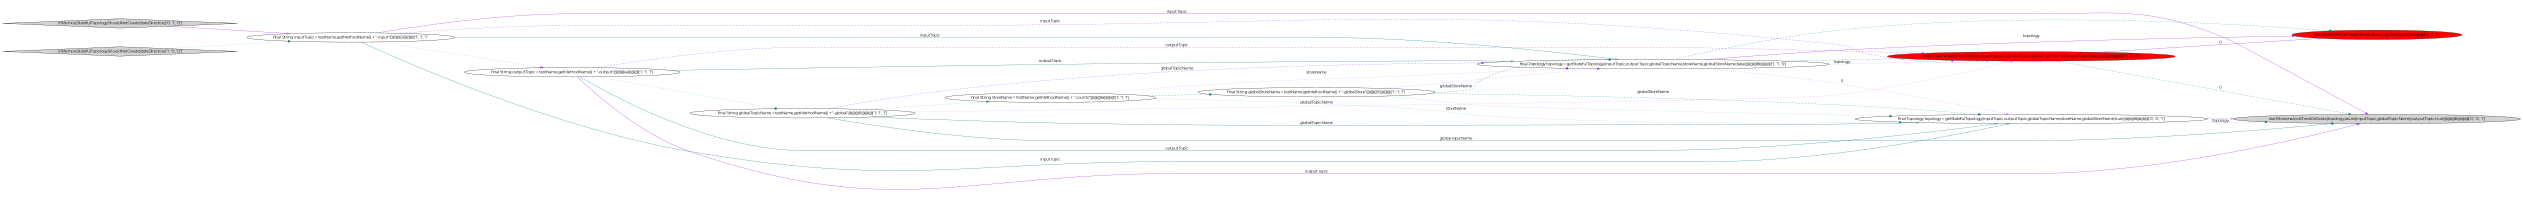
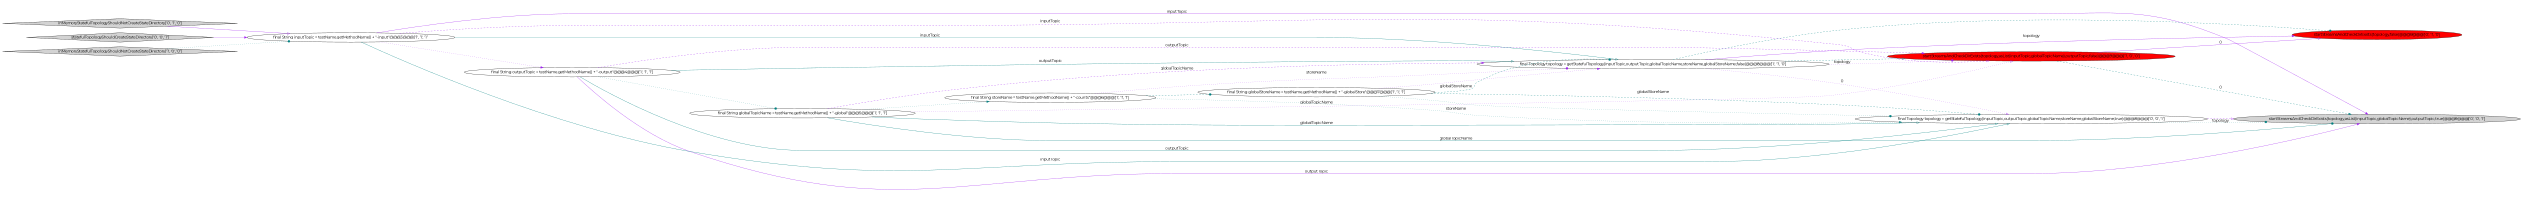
none -> (120, 37)
